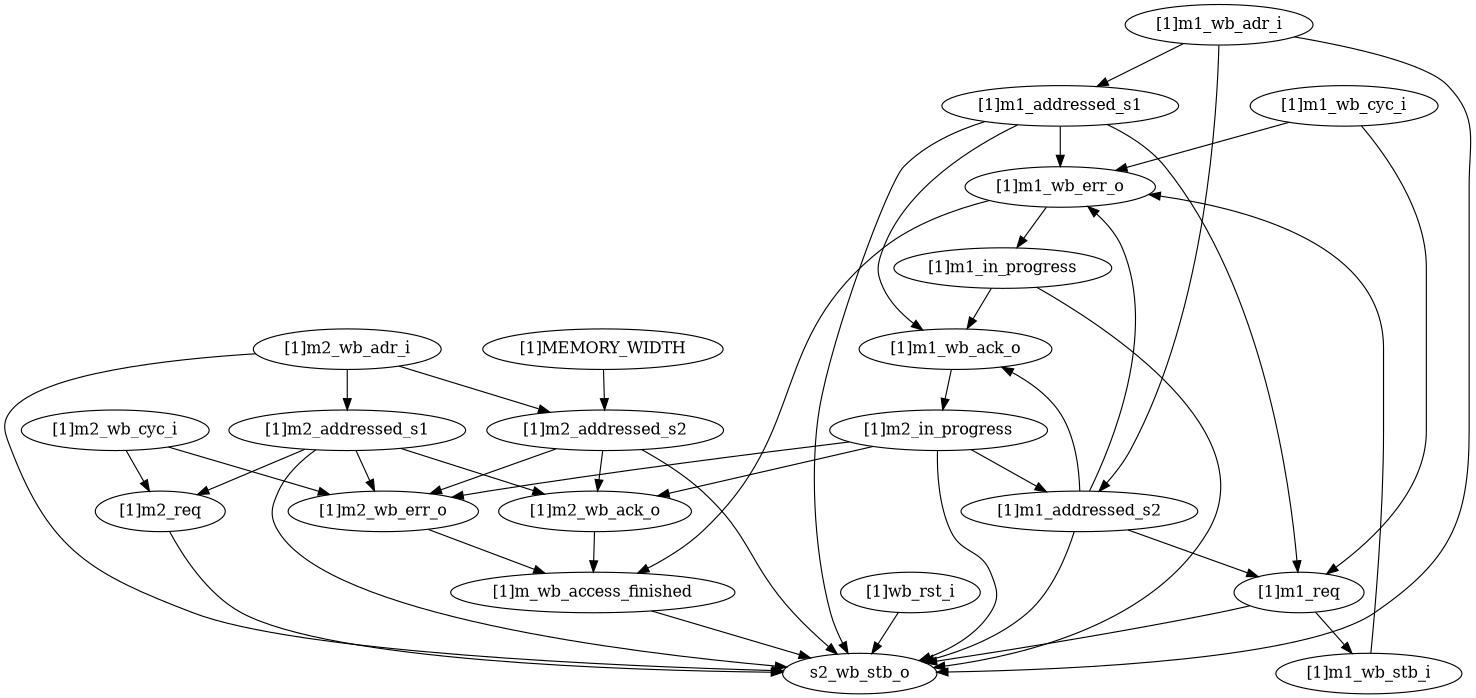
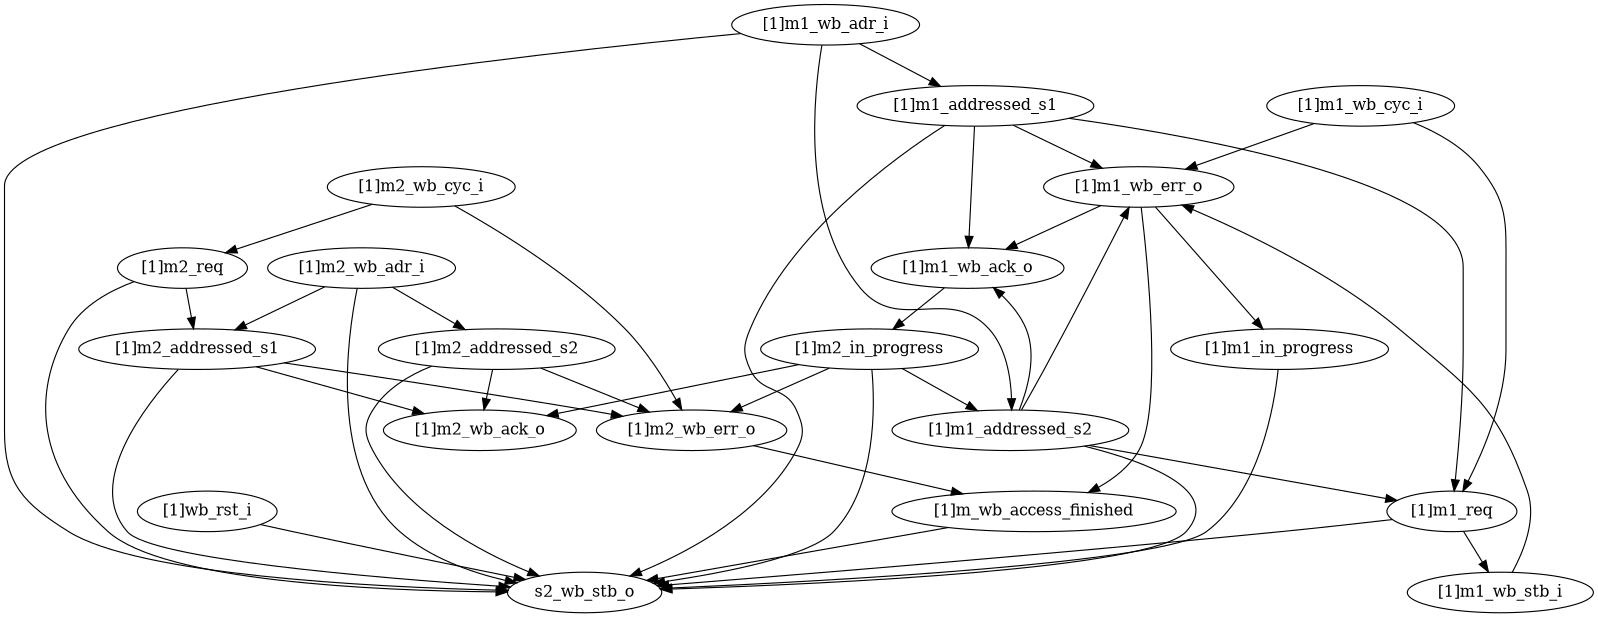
(982, 304) -> (1058, 225)
(603, 349) -> none
(264, 467) -> (189, 303)
(594, 546) -> none
